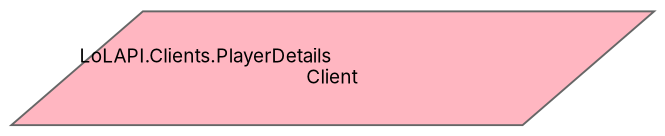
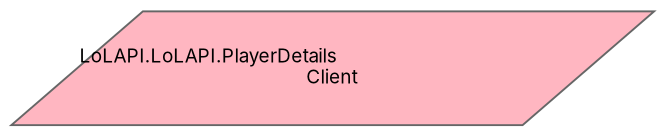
(333, 68) -> (333, 68)
